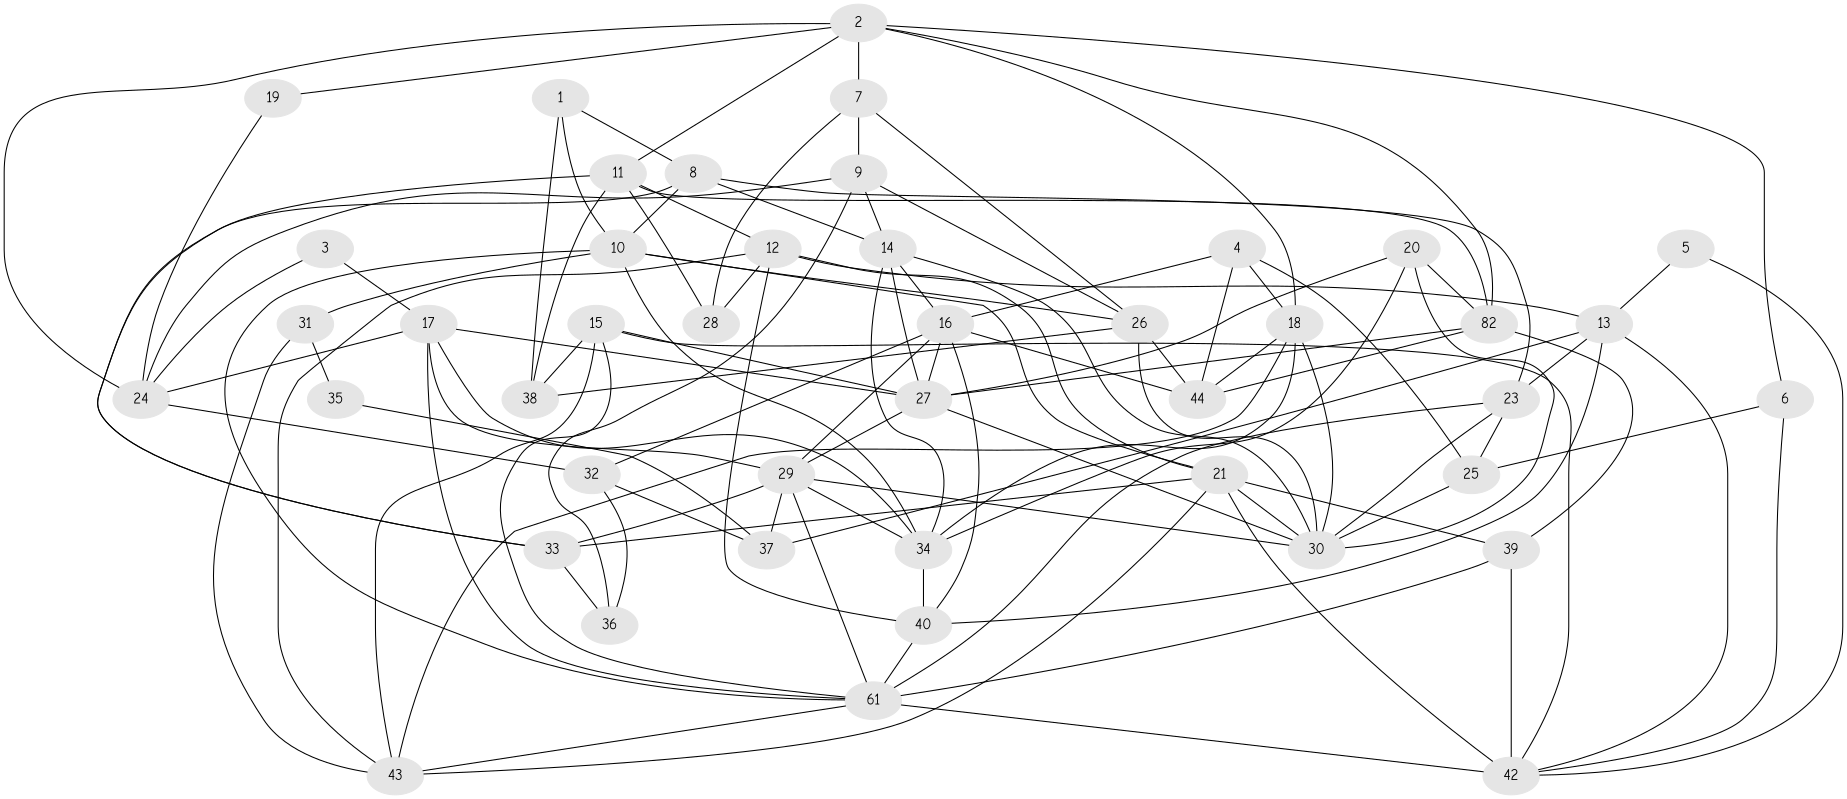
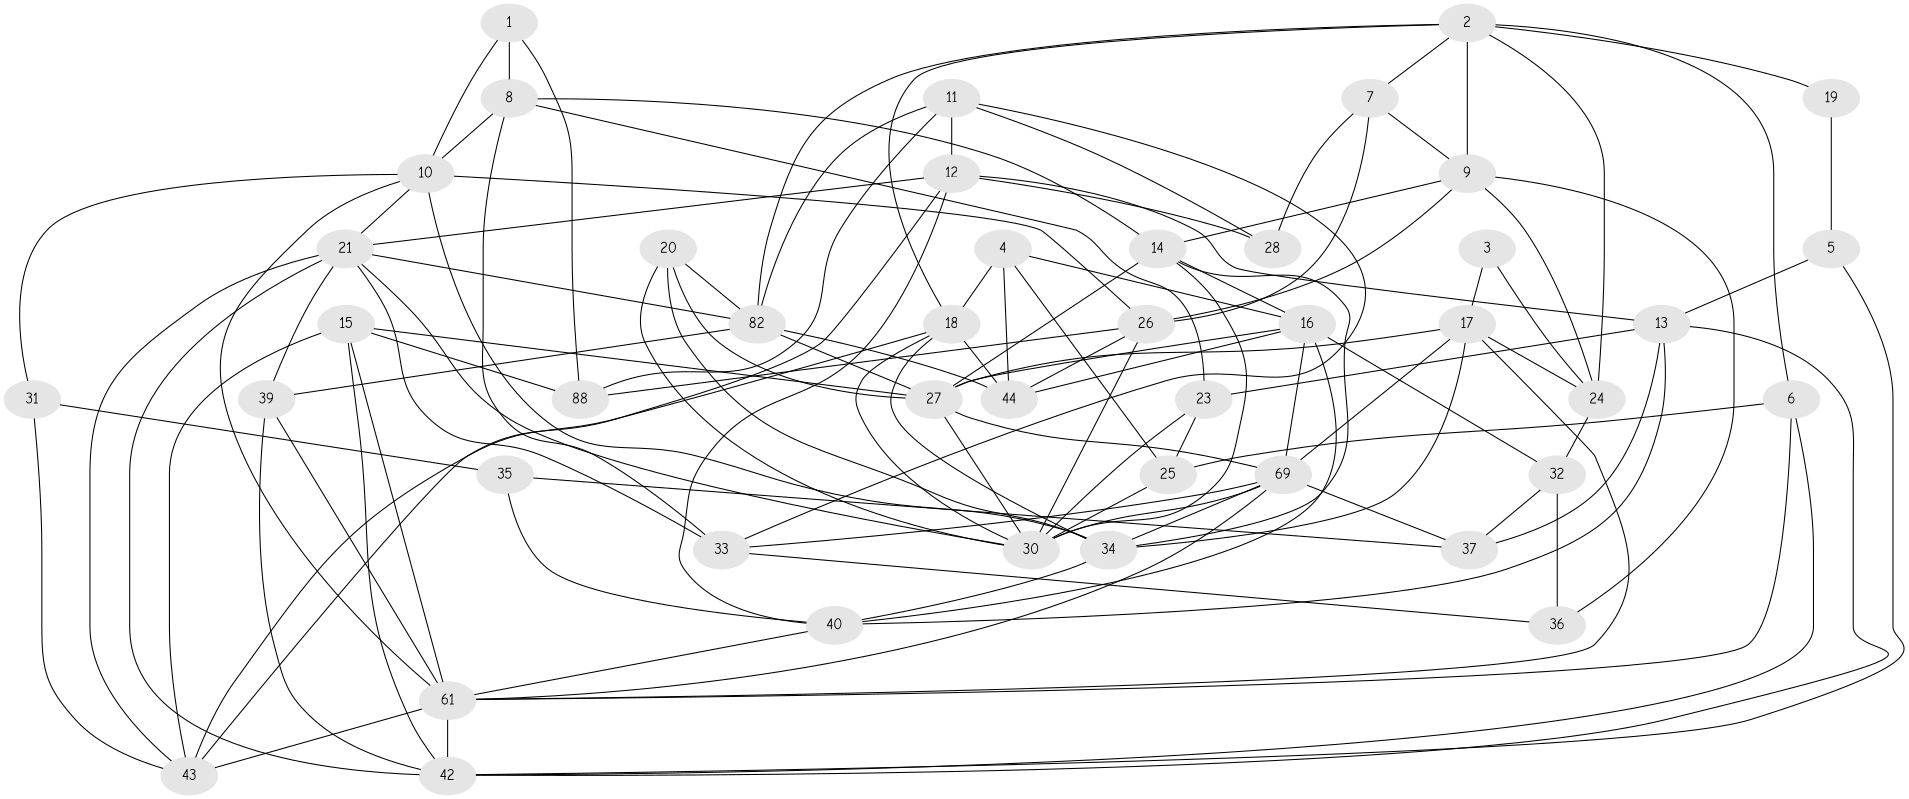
(738, 98) -> (1467, 98)
(190, 235) -> (1831, 174)
none -> (551, 287)
(530, 400) -> (580, 400)
(1153, 471) -> (1381, 680)
(786, 475) -> (1283, 475)
none -> (632, 598)
